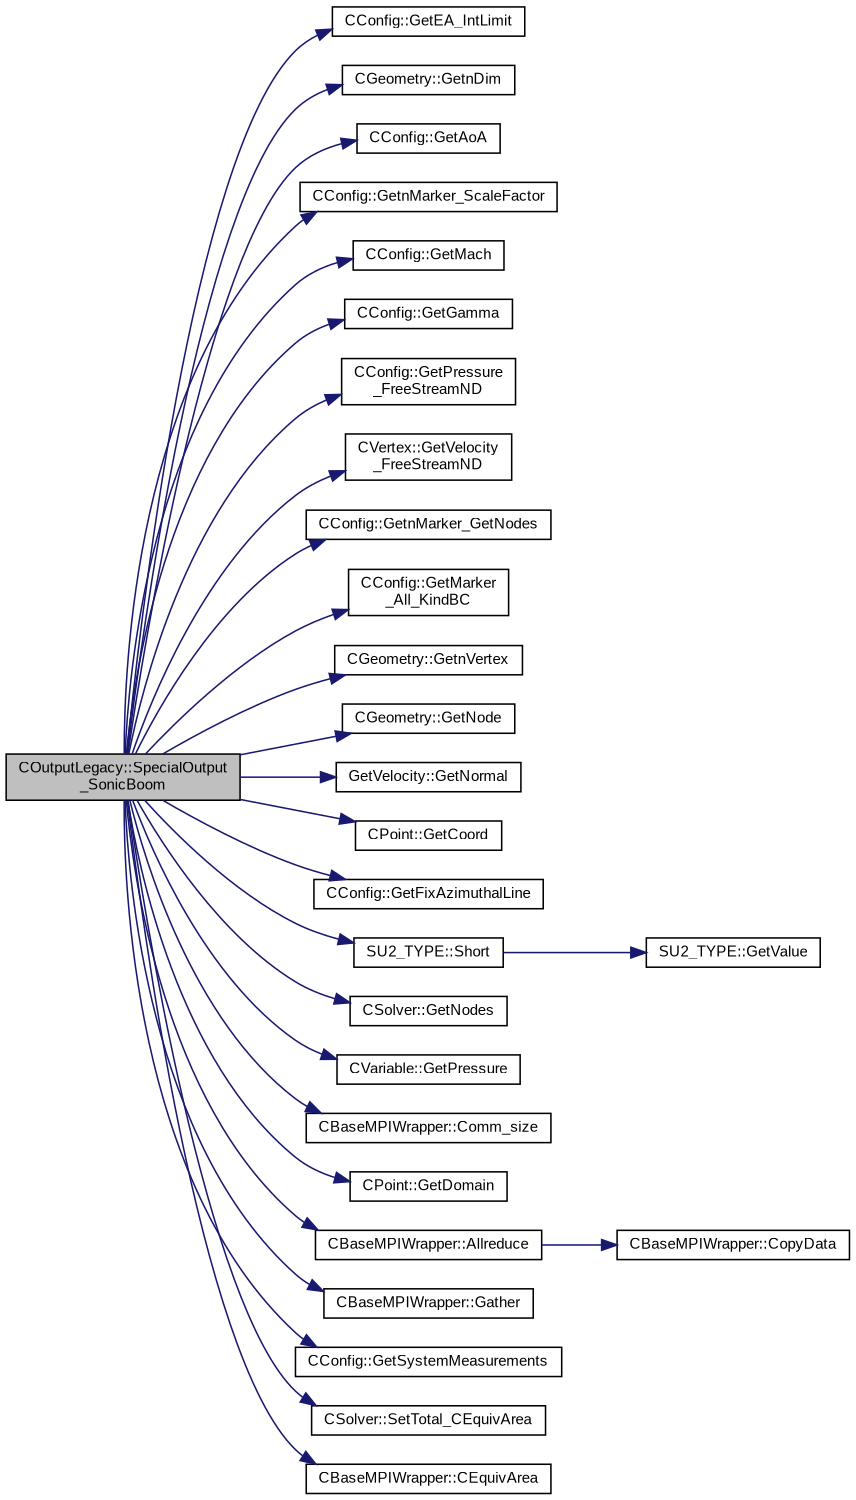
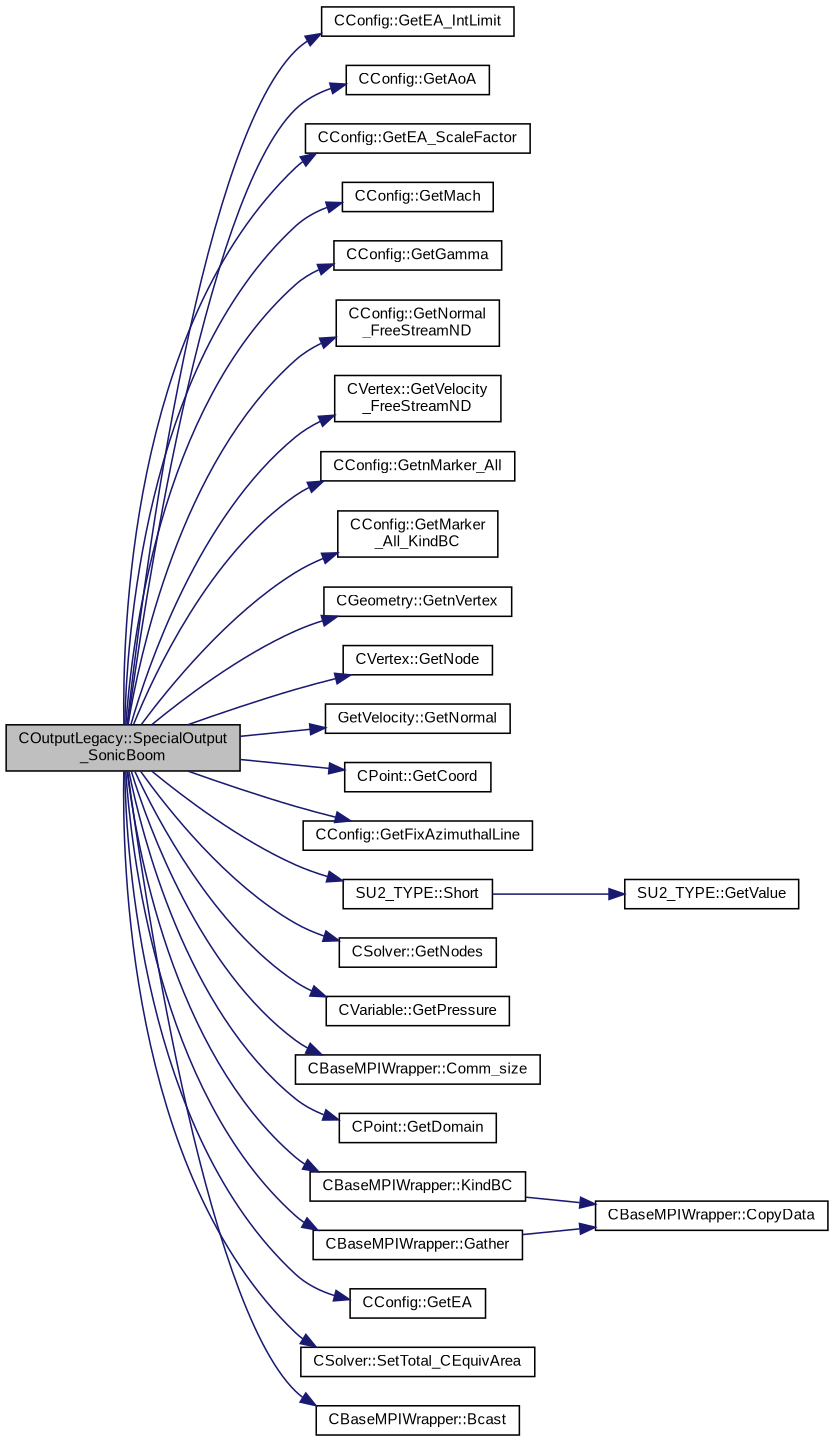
(429, 80) -> none
(429, 197) -> (418, 138)
(429, 382) -> (418, 323)
(429, 525) -> (418, 466)
(429, 719) -> (418, 660)
none -> (551, 1232)
(429, 1245) -> (418, 1186)
(429, 1362) -> (418, 1303)
(429, 1479) -> (418, 1420)
